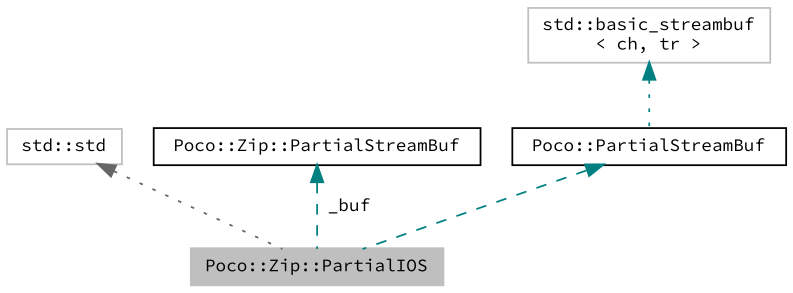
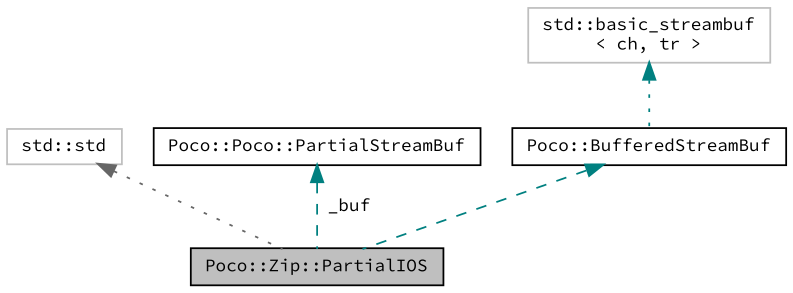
(317, 147) -> (317, 147)
(649, 147) -> (649, 147)
(317, 267) -> (317, 267)
